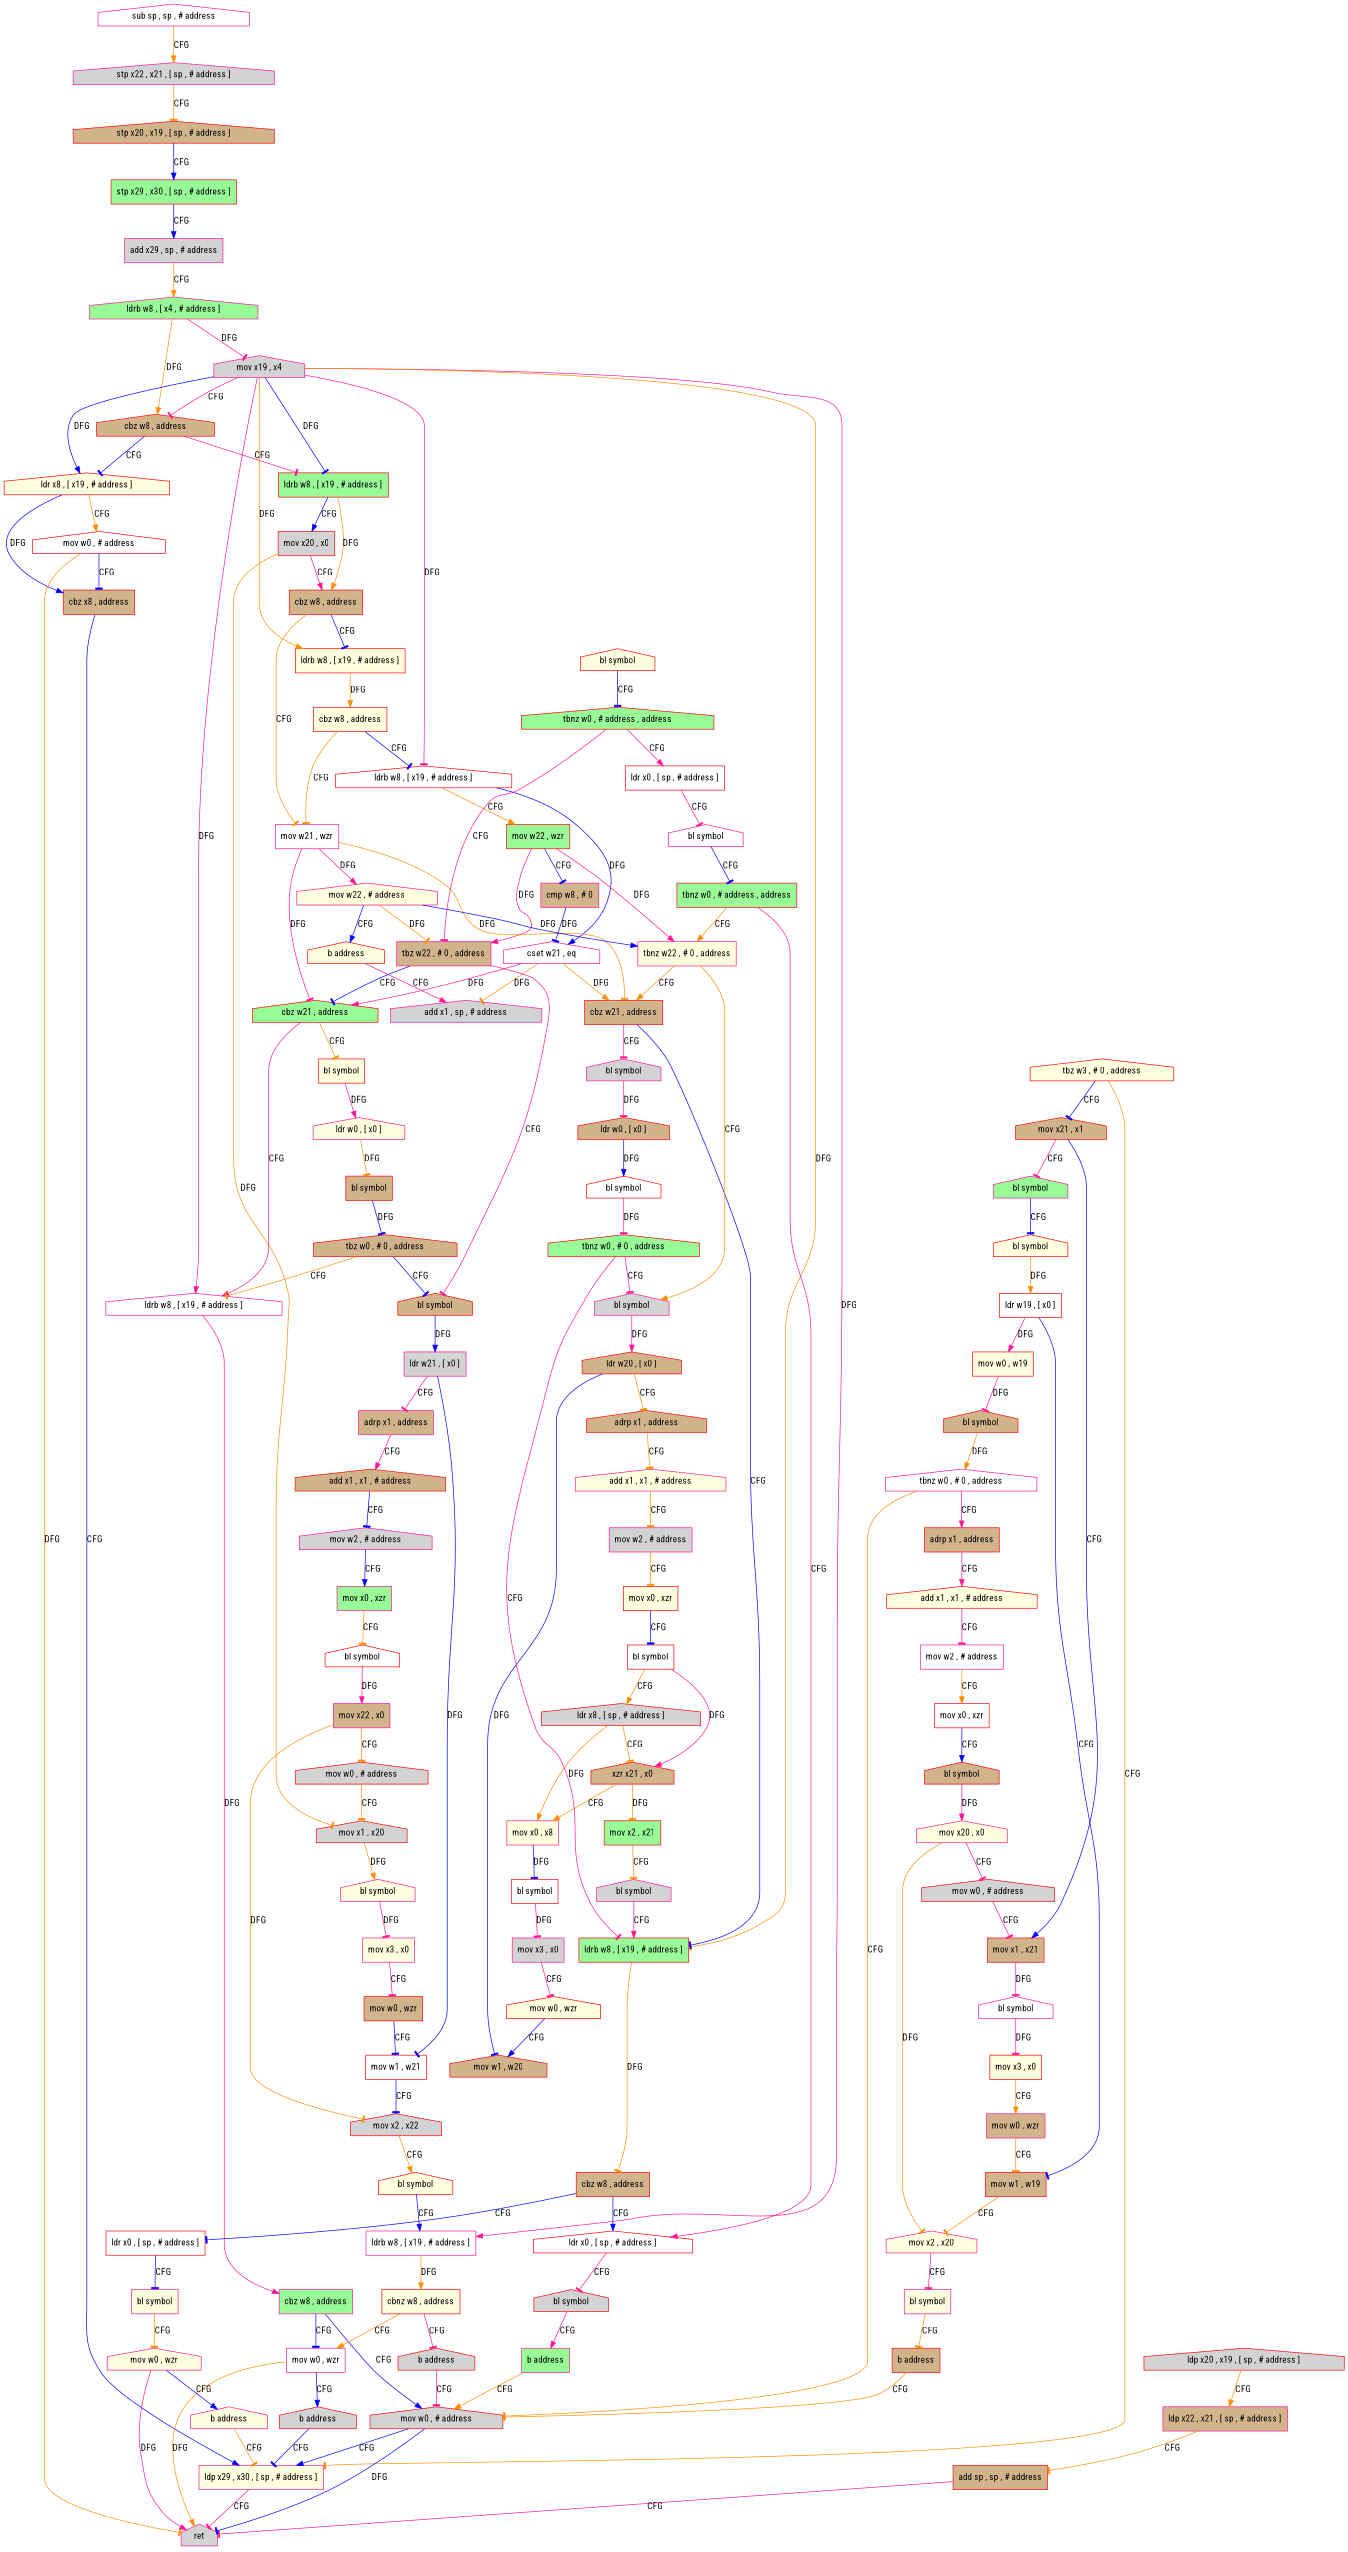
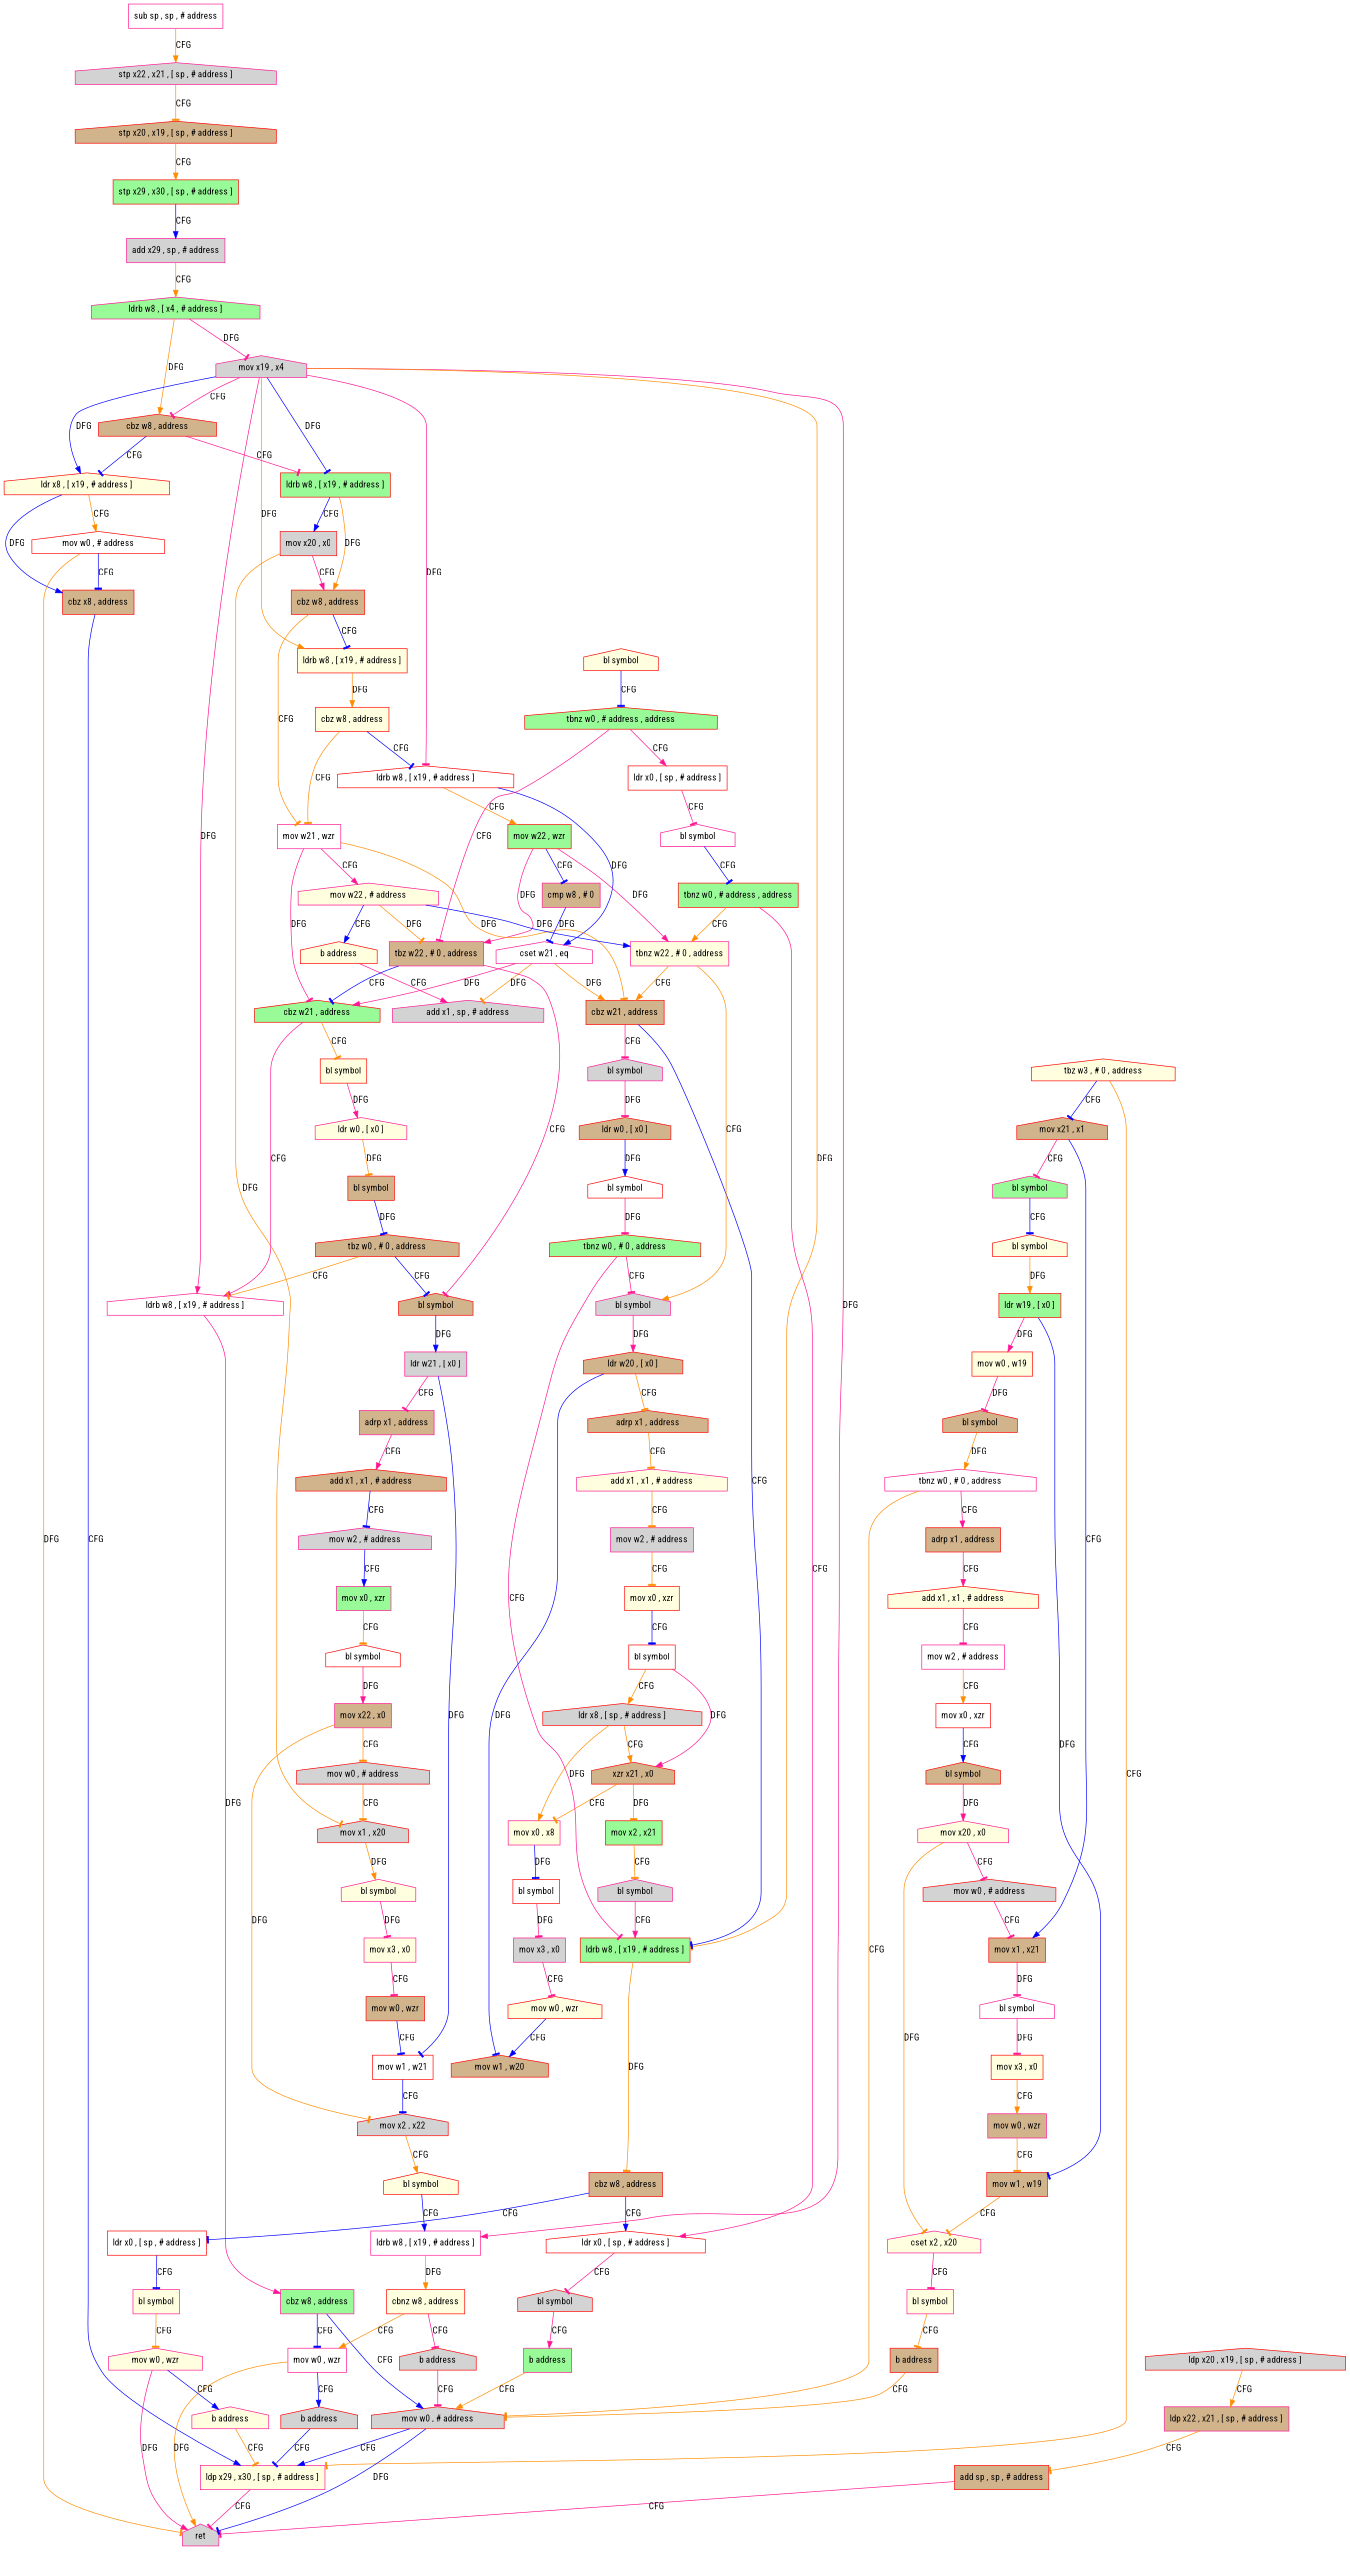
(174, 16) -> (176, 16)
(174, 158) -> (176, 158)
(348, 866) -> (350, 866)
(1031, 1305) -> (1030, 1305)
(626, 1742) -> (627, 1741)
(1086, 1745) -> (1068, 1745)
(588, 1801) -> (587, 1802)
(932, 2243) -> (934, 2243)
